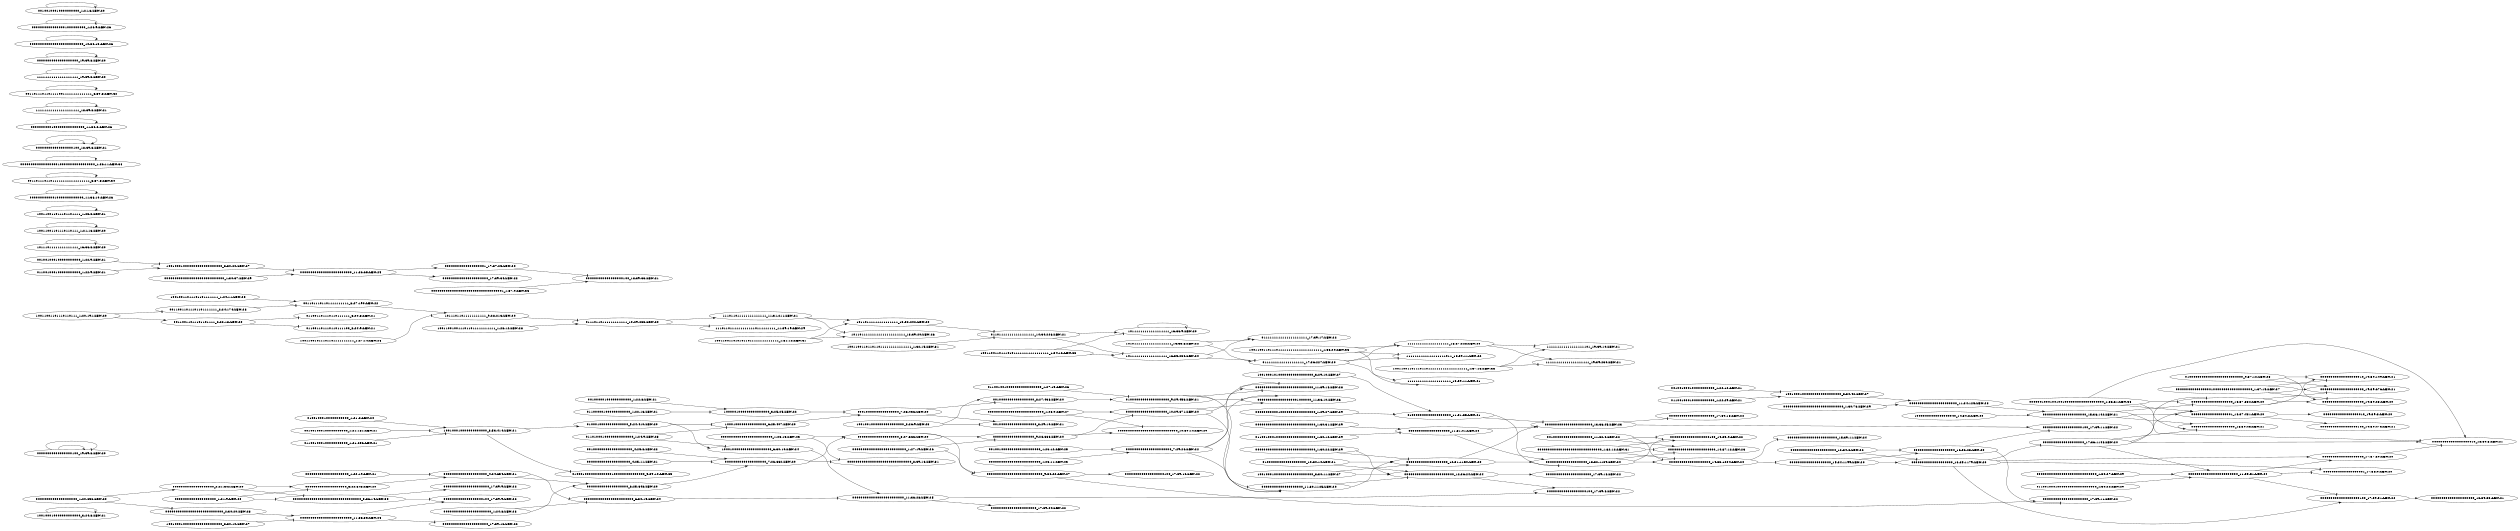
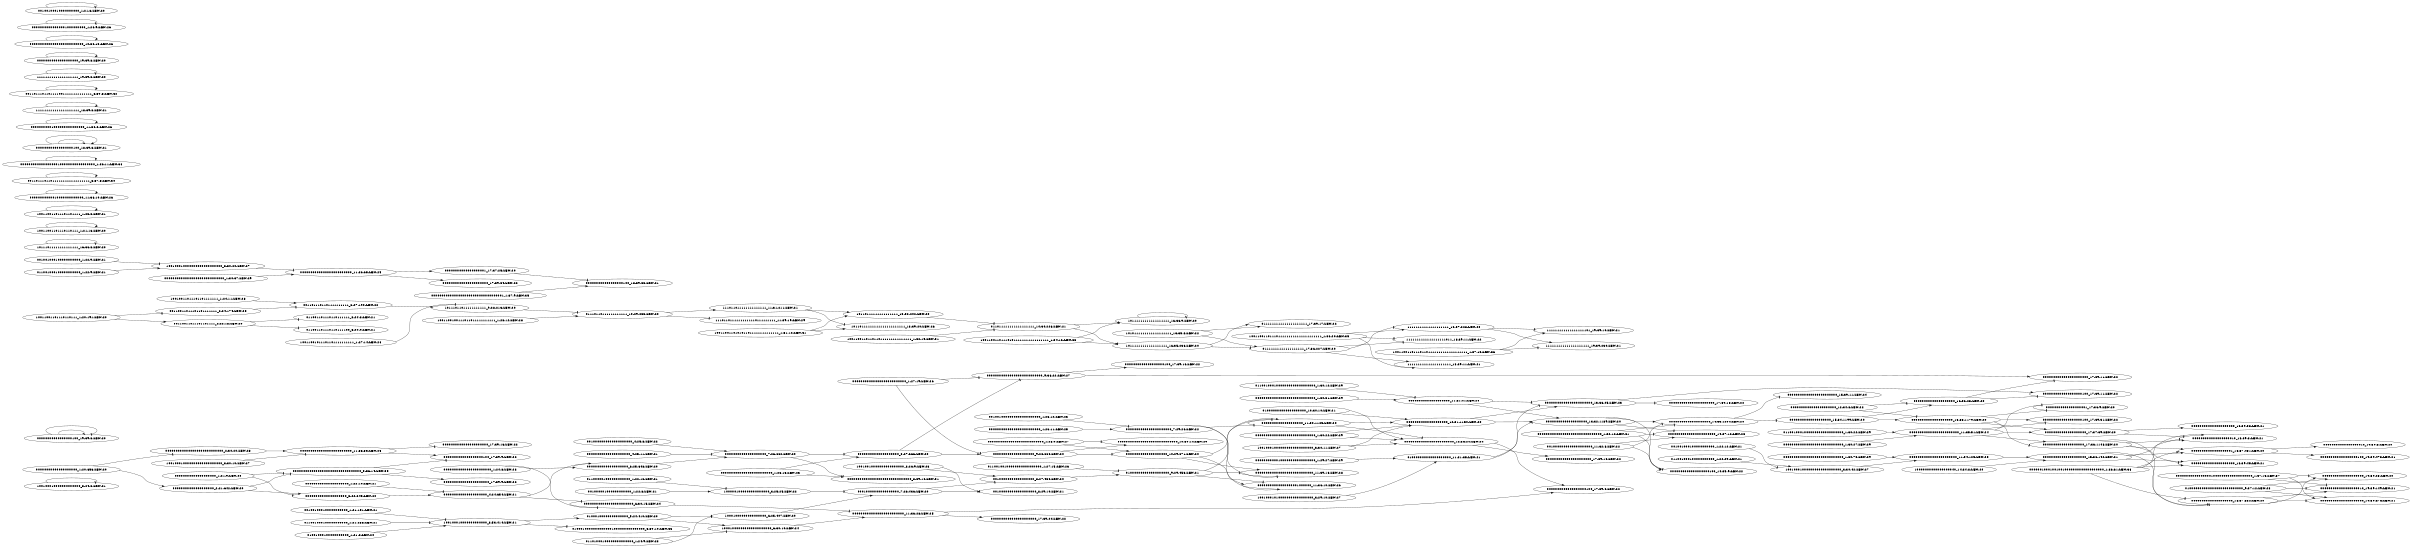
(2145, 456) -> (2016, 439)
(2412, 498) -> (2153, 429)
